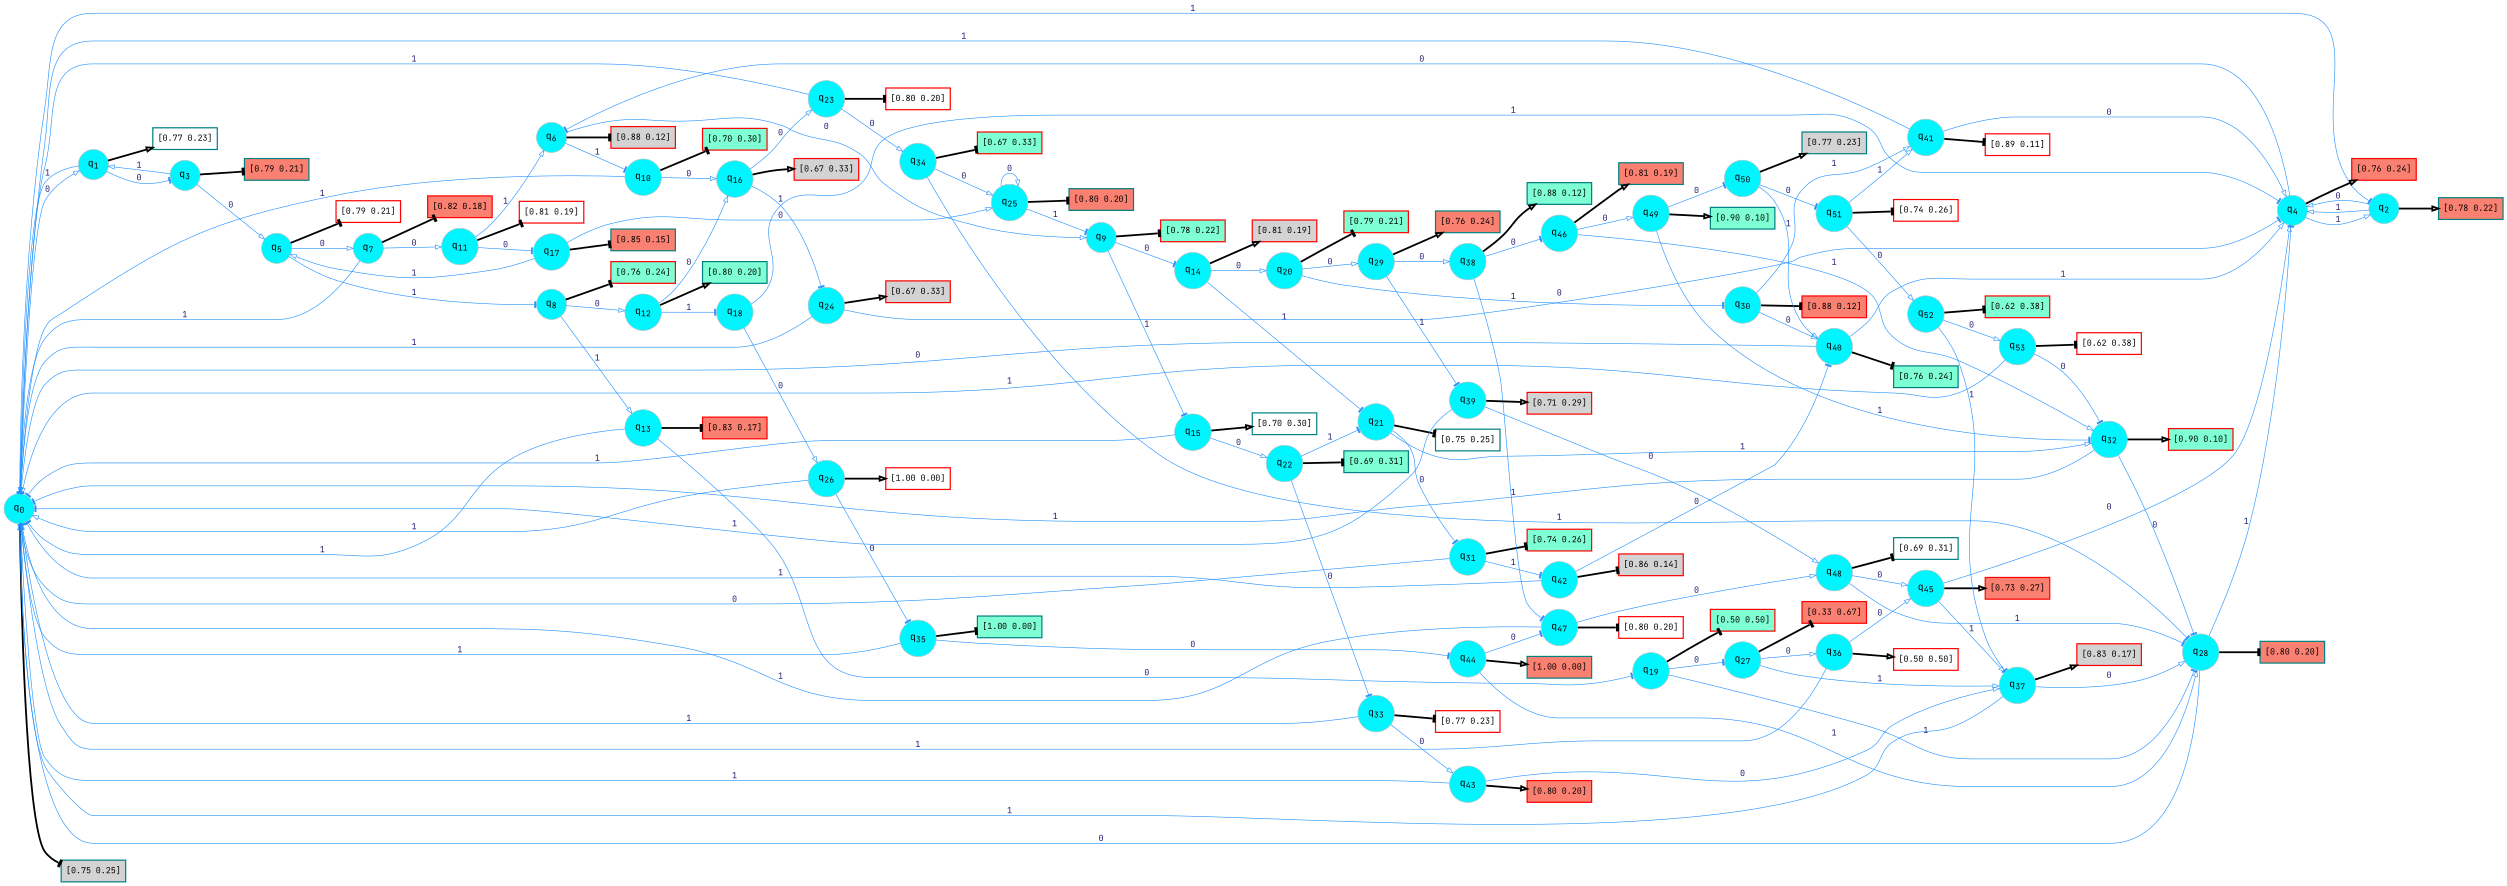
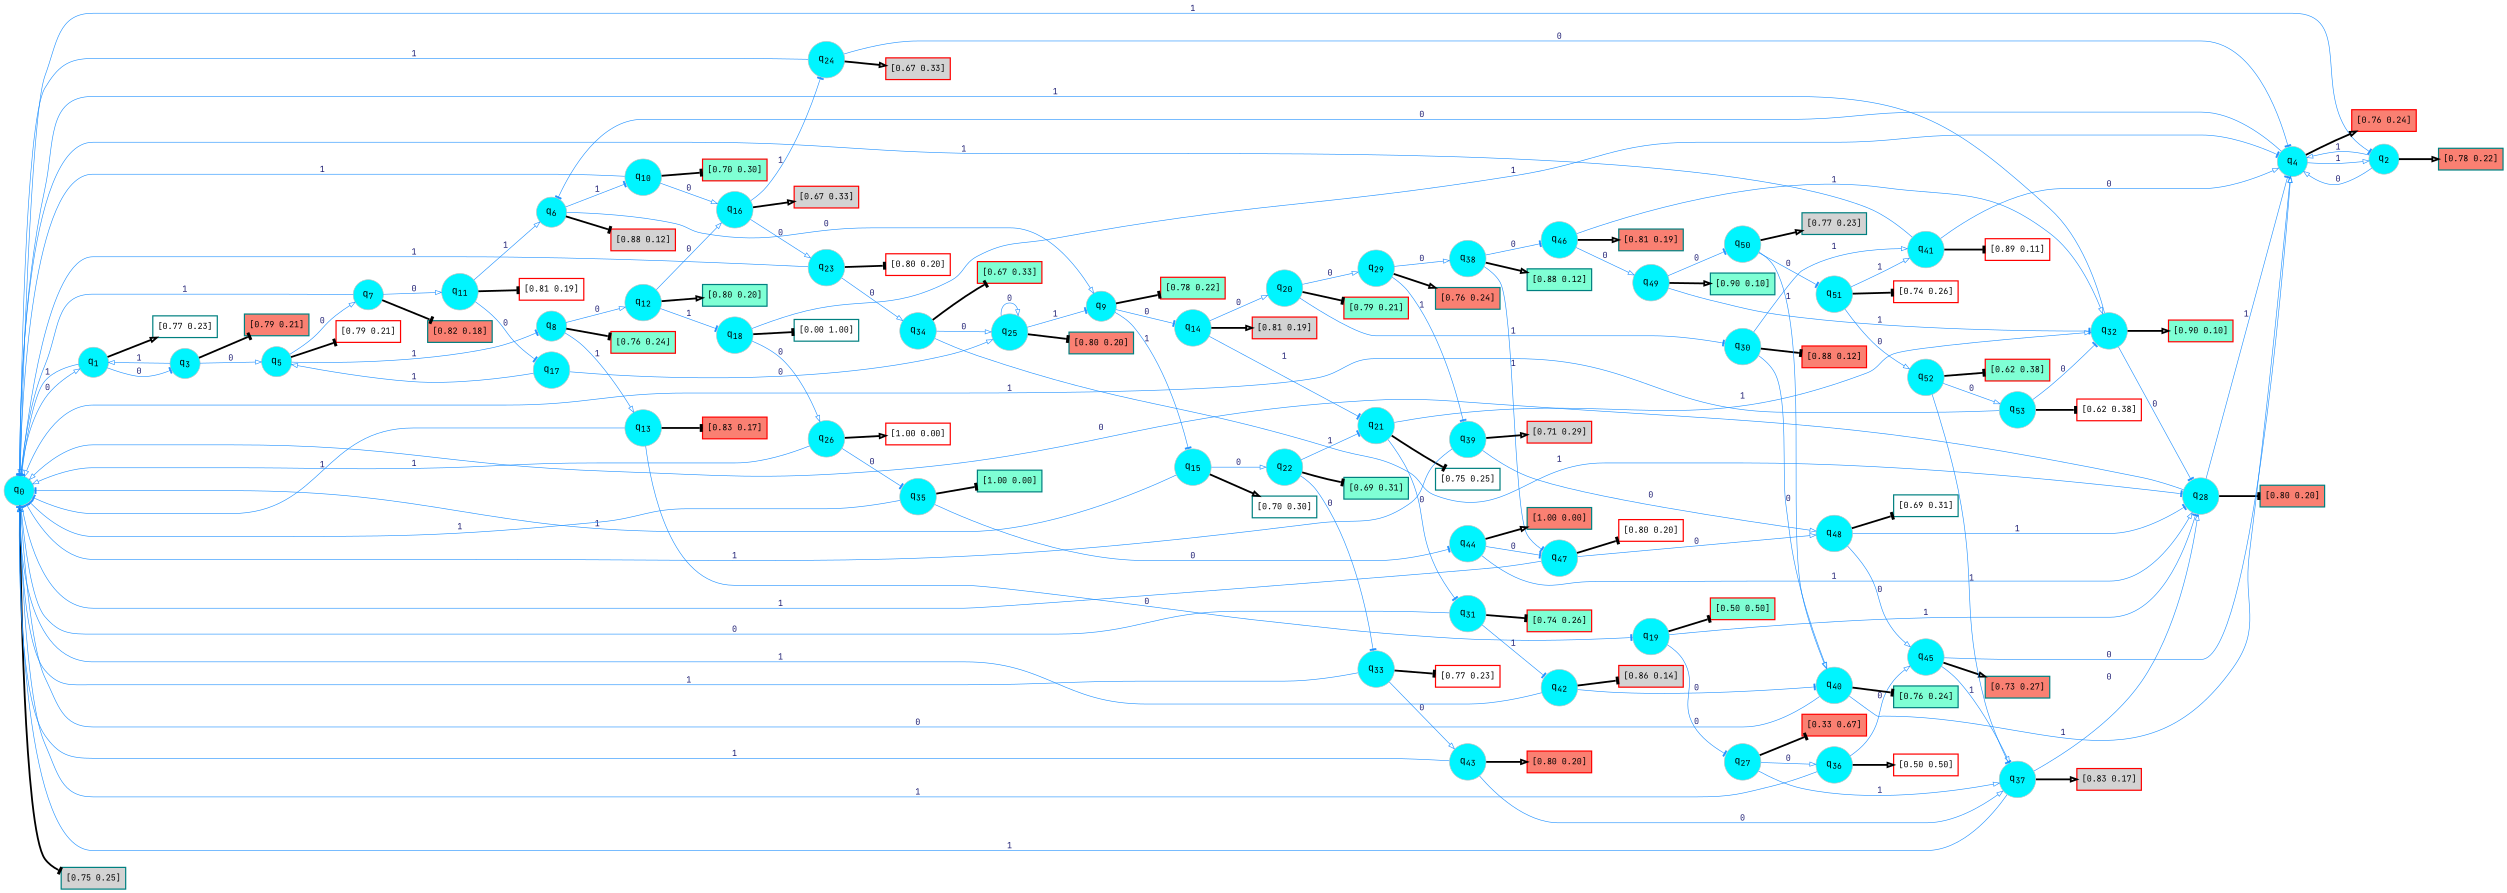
(460, 207) -> (460, 332)
(643, 240) -> none
none -> (826, 330)
(2017, 588) -> (2017, 687)
